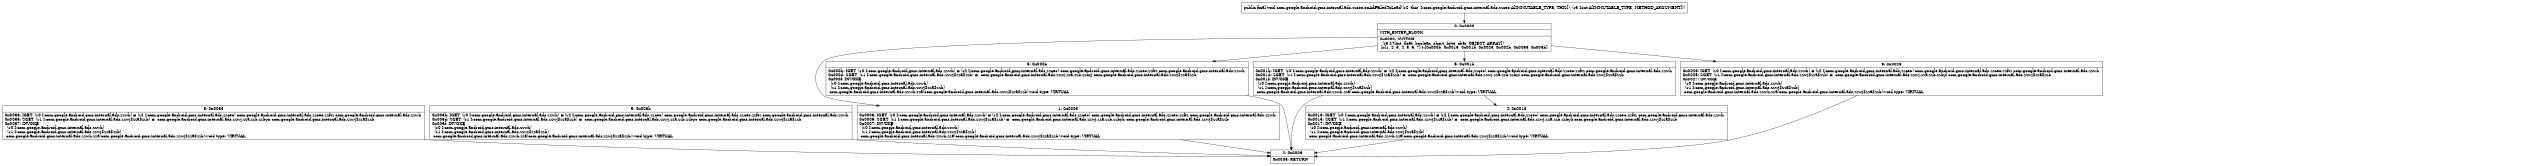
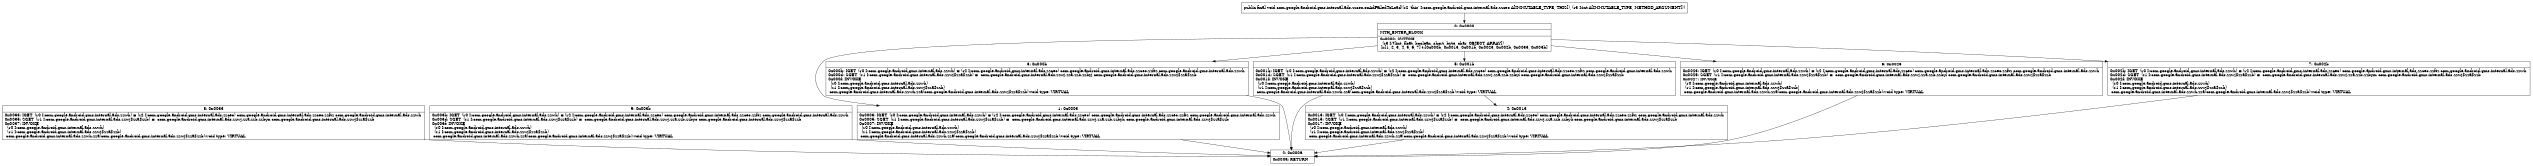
none -> (2319, 78)
